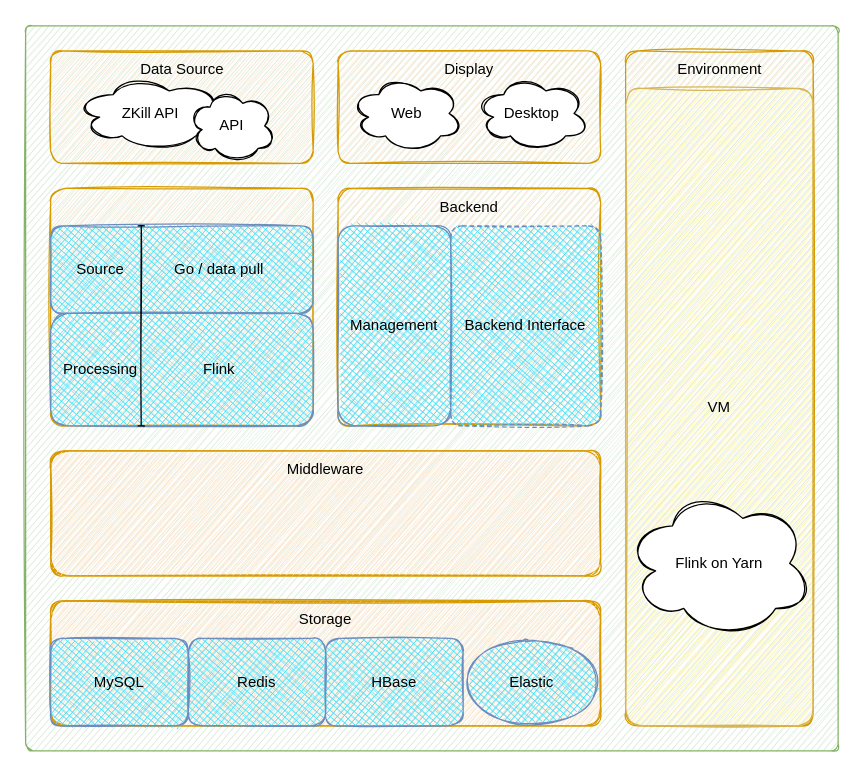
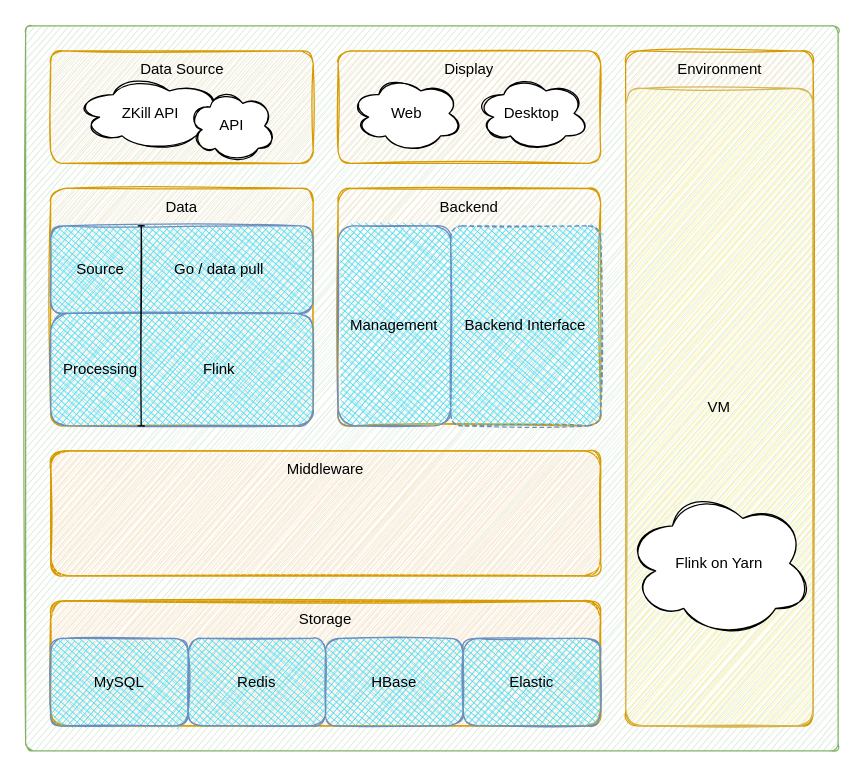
none -> (182, 207)
(532, 682) -> (532, 682)
